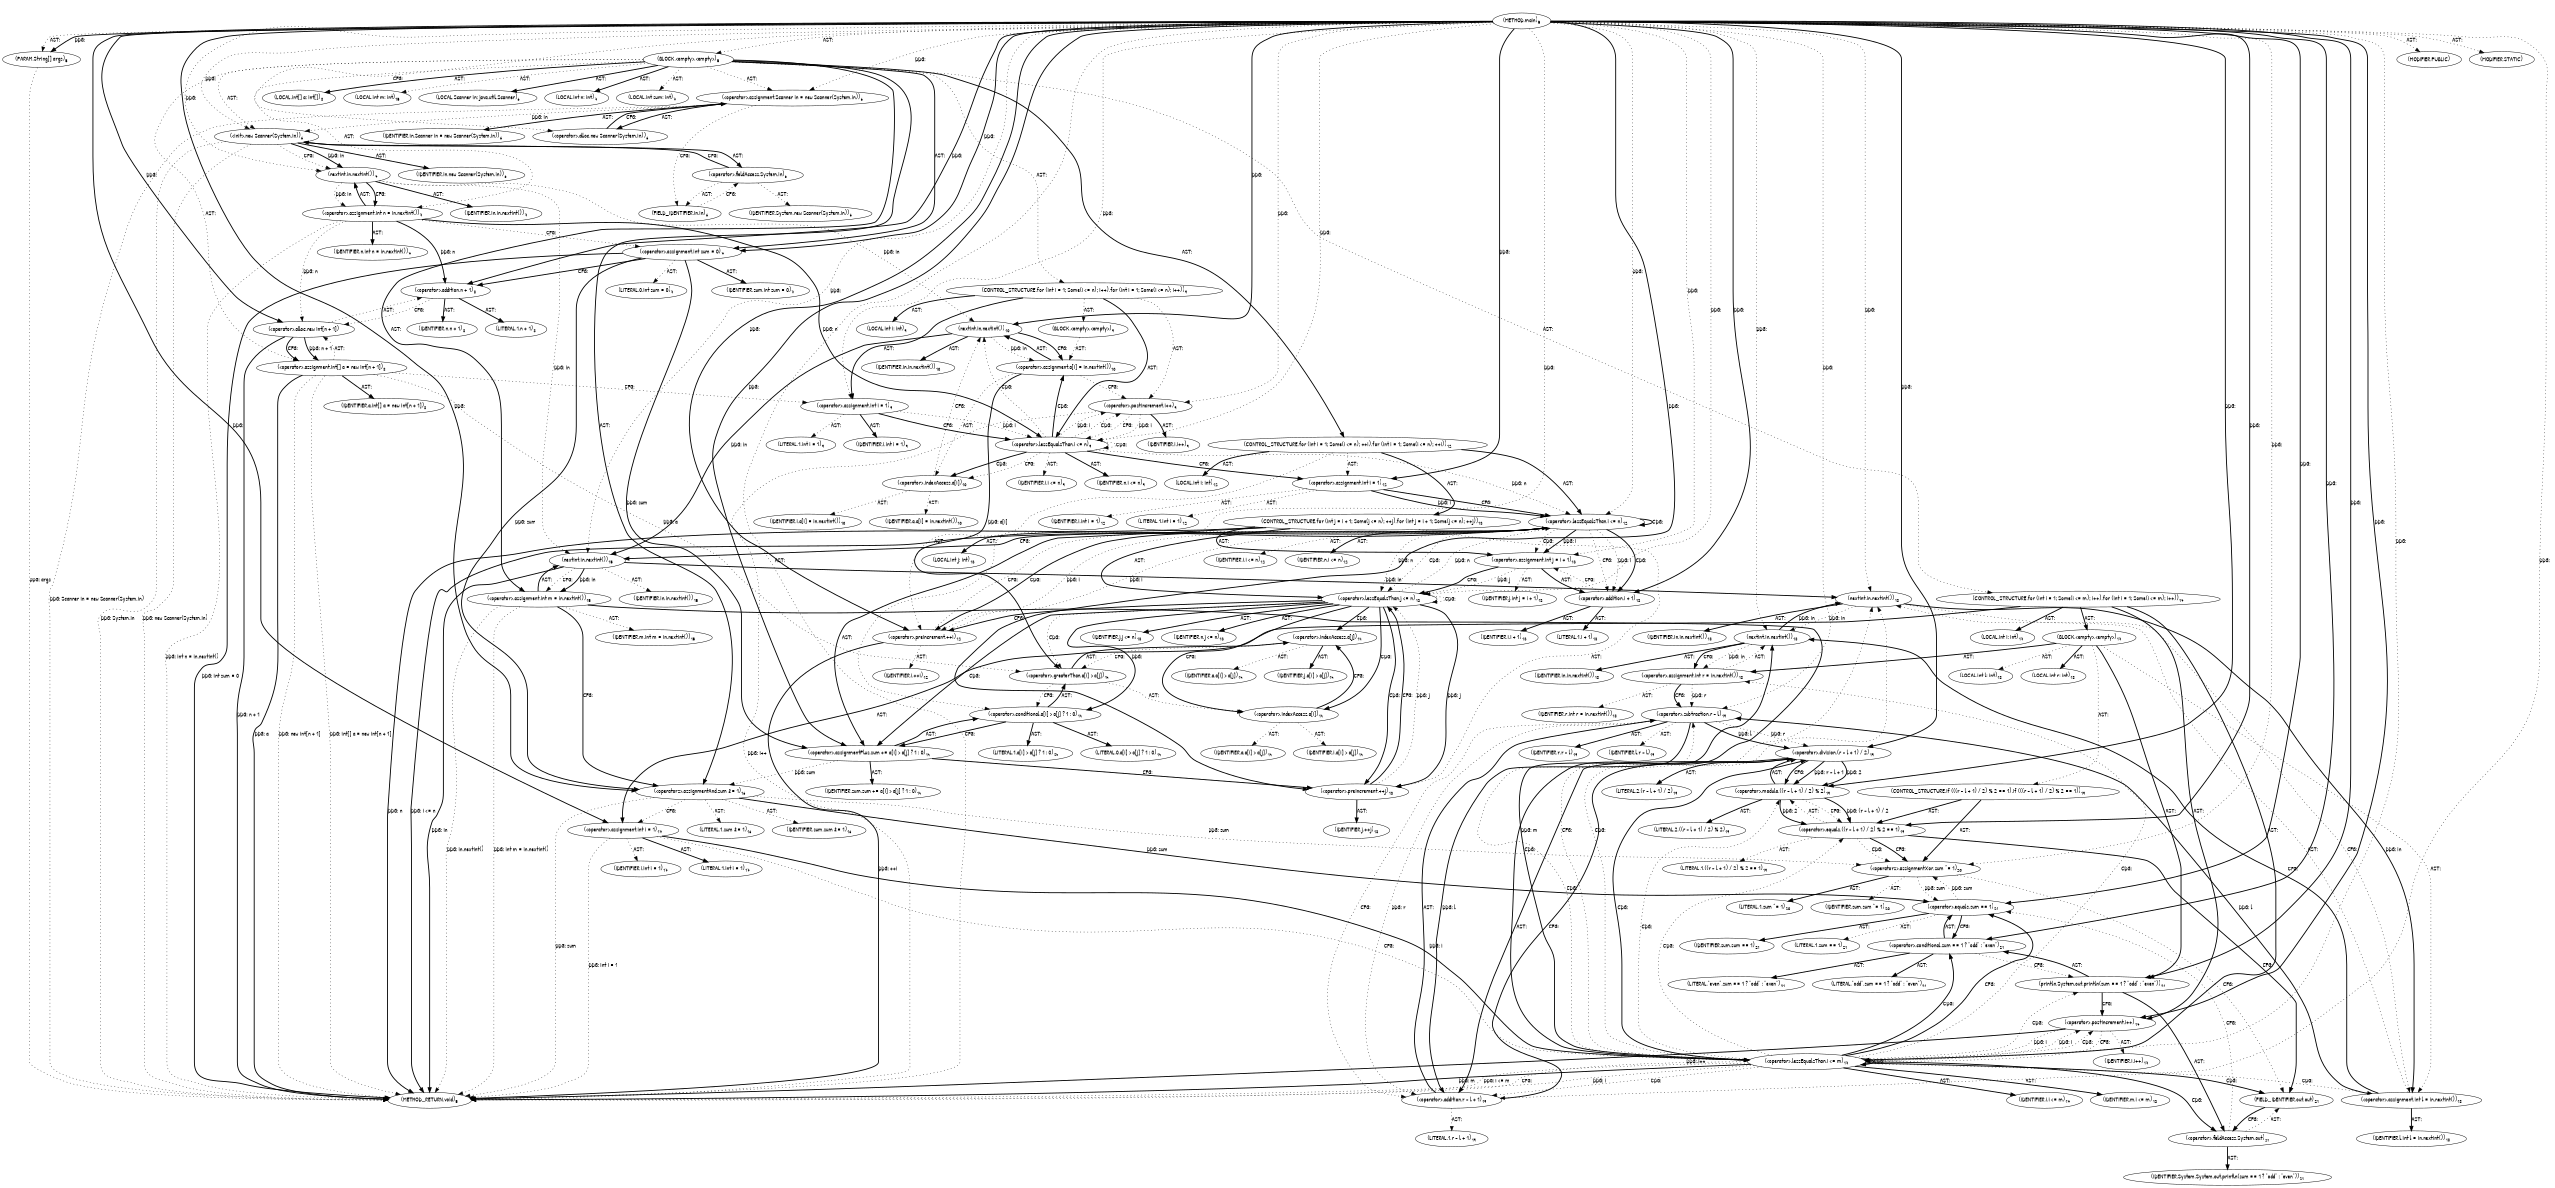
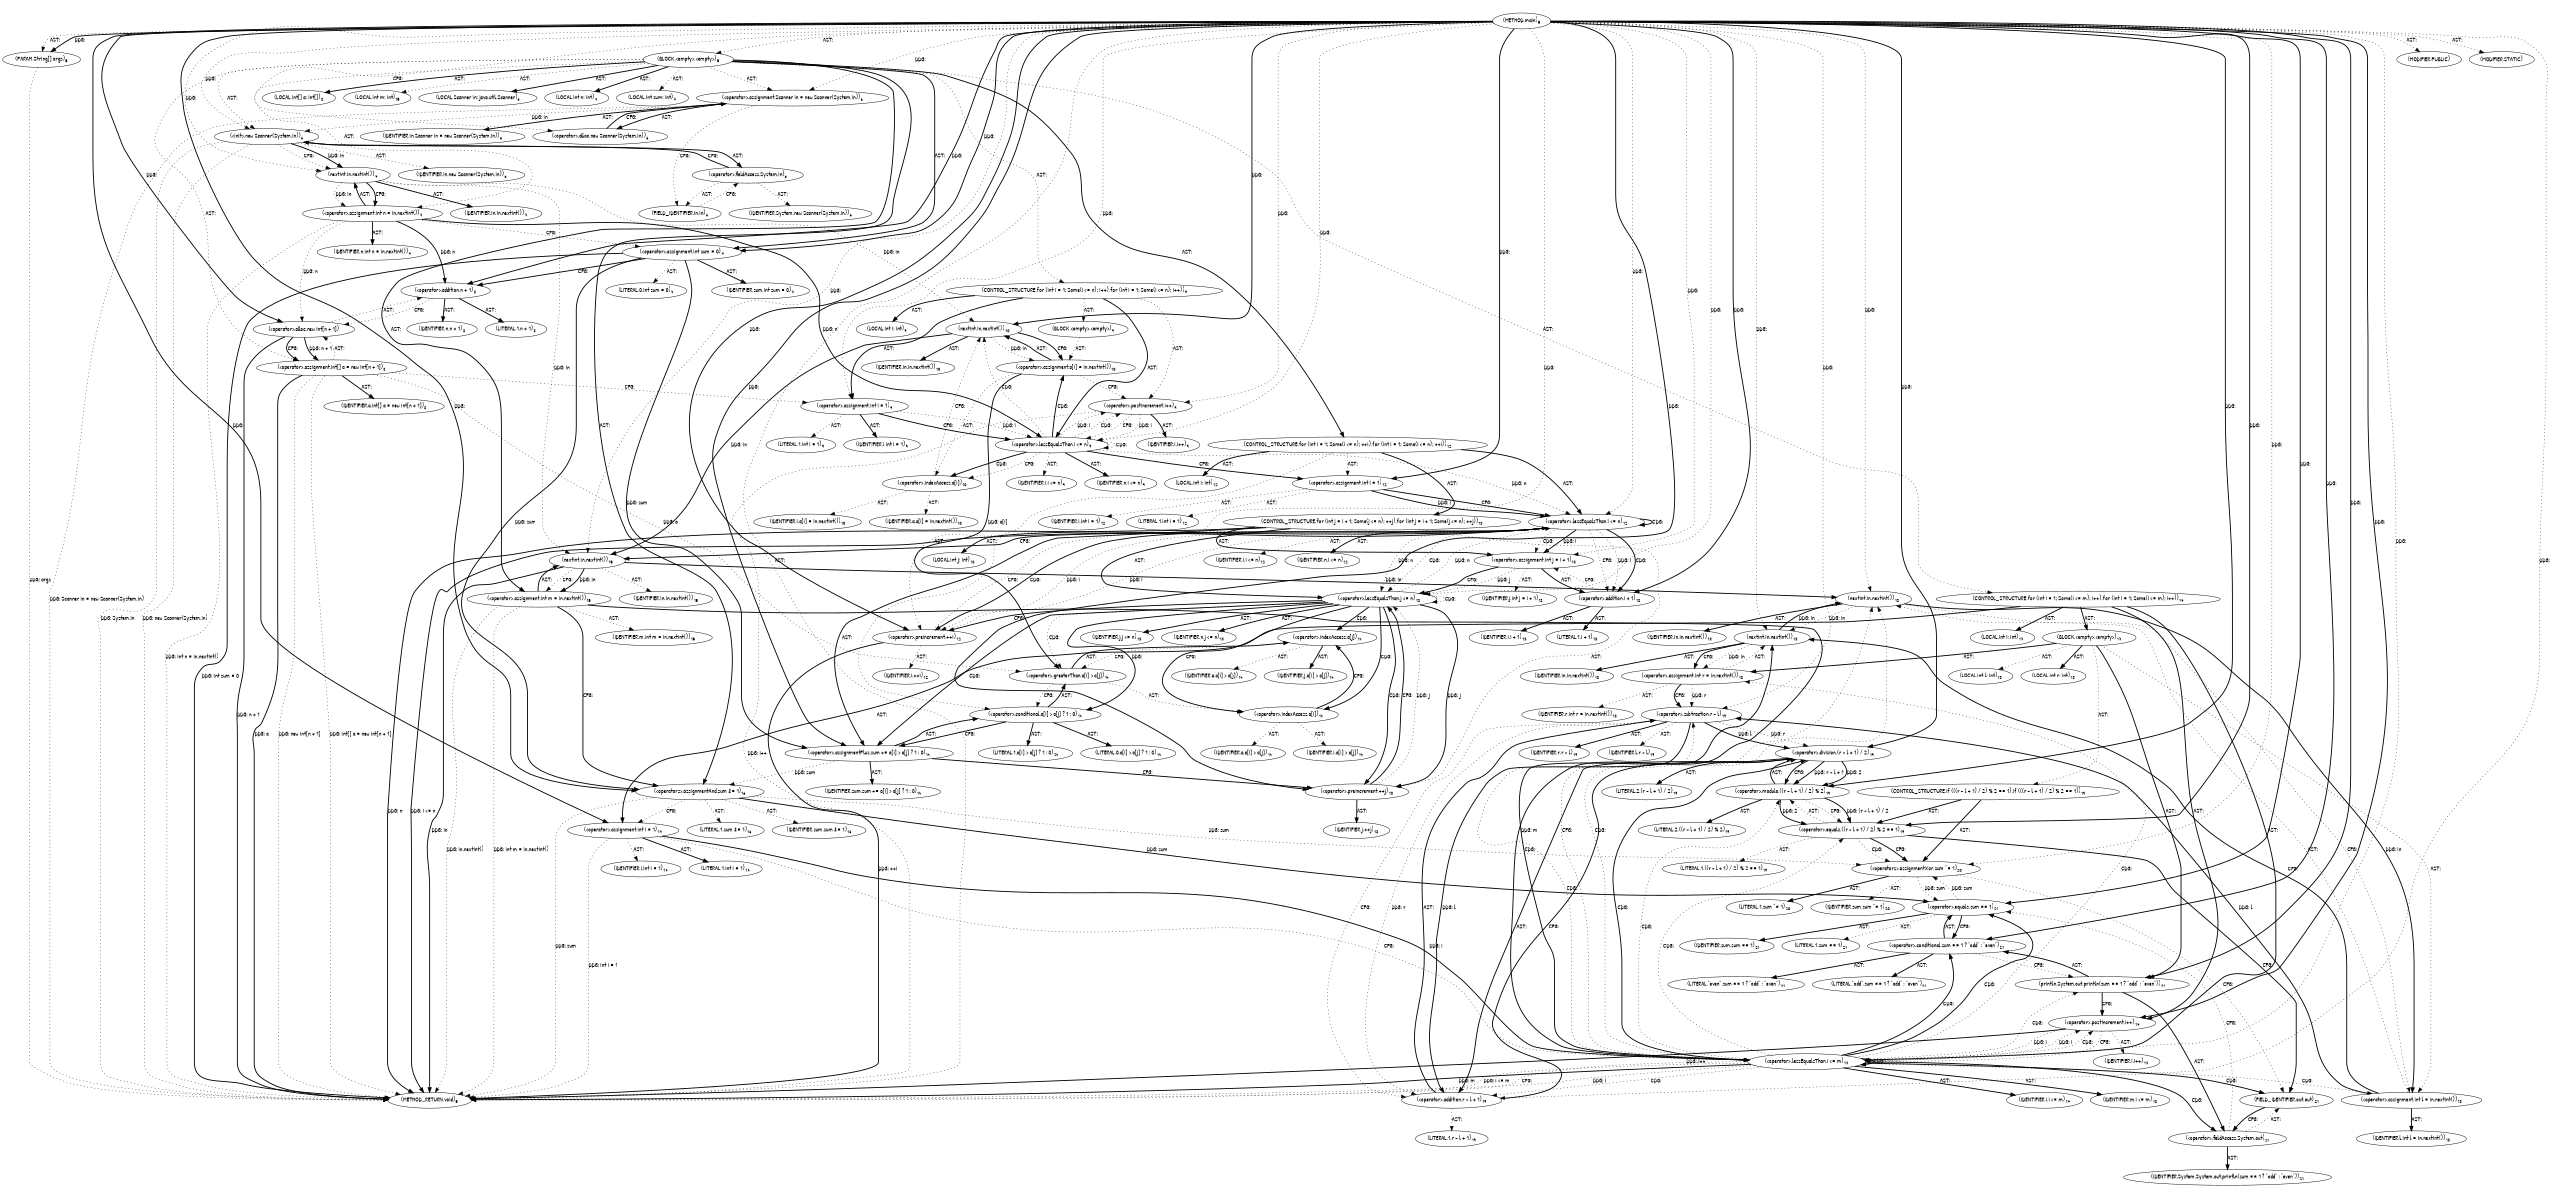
(361, 155) -> (361, 155)
(1991, 985) -> (1991, 985)
